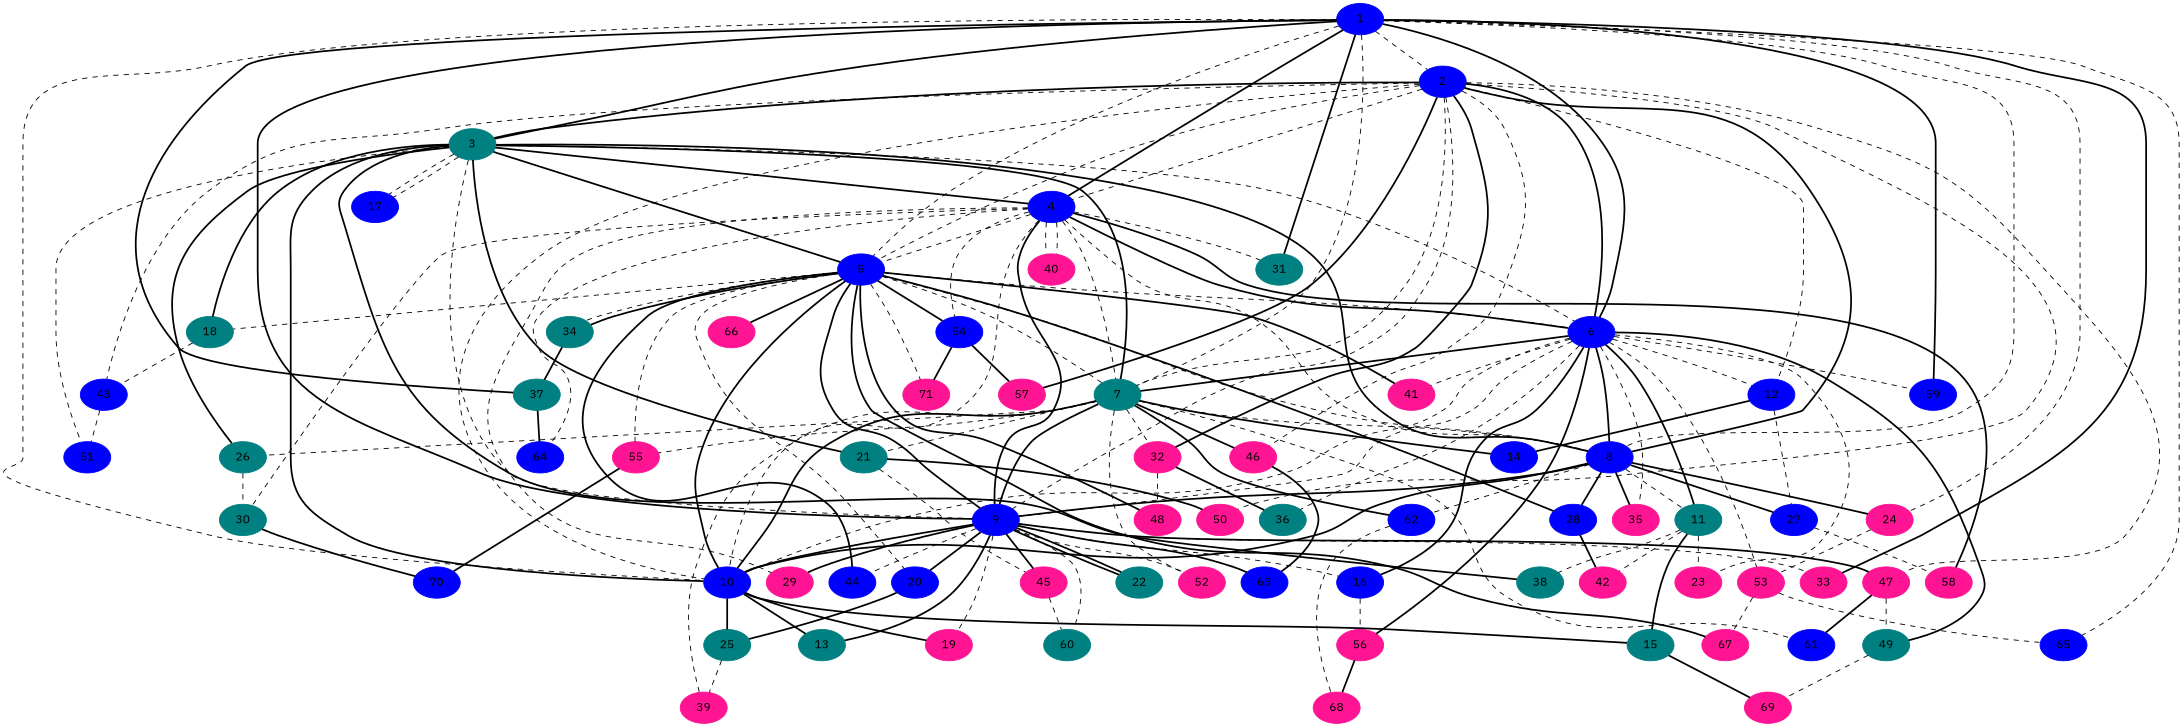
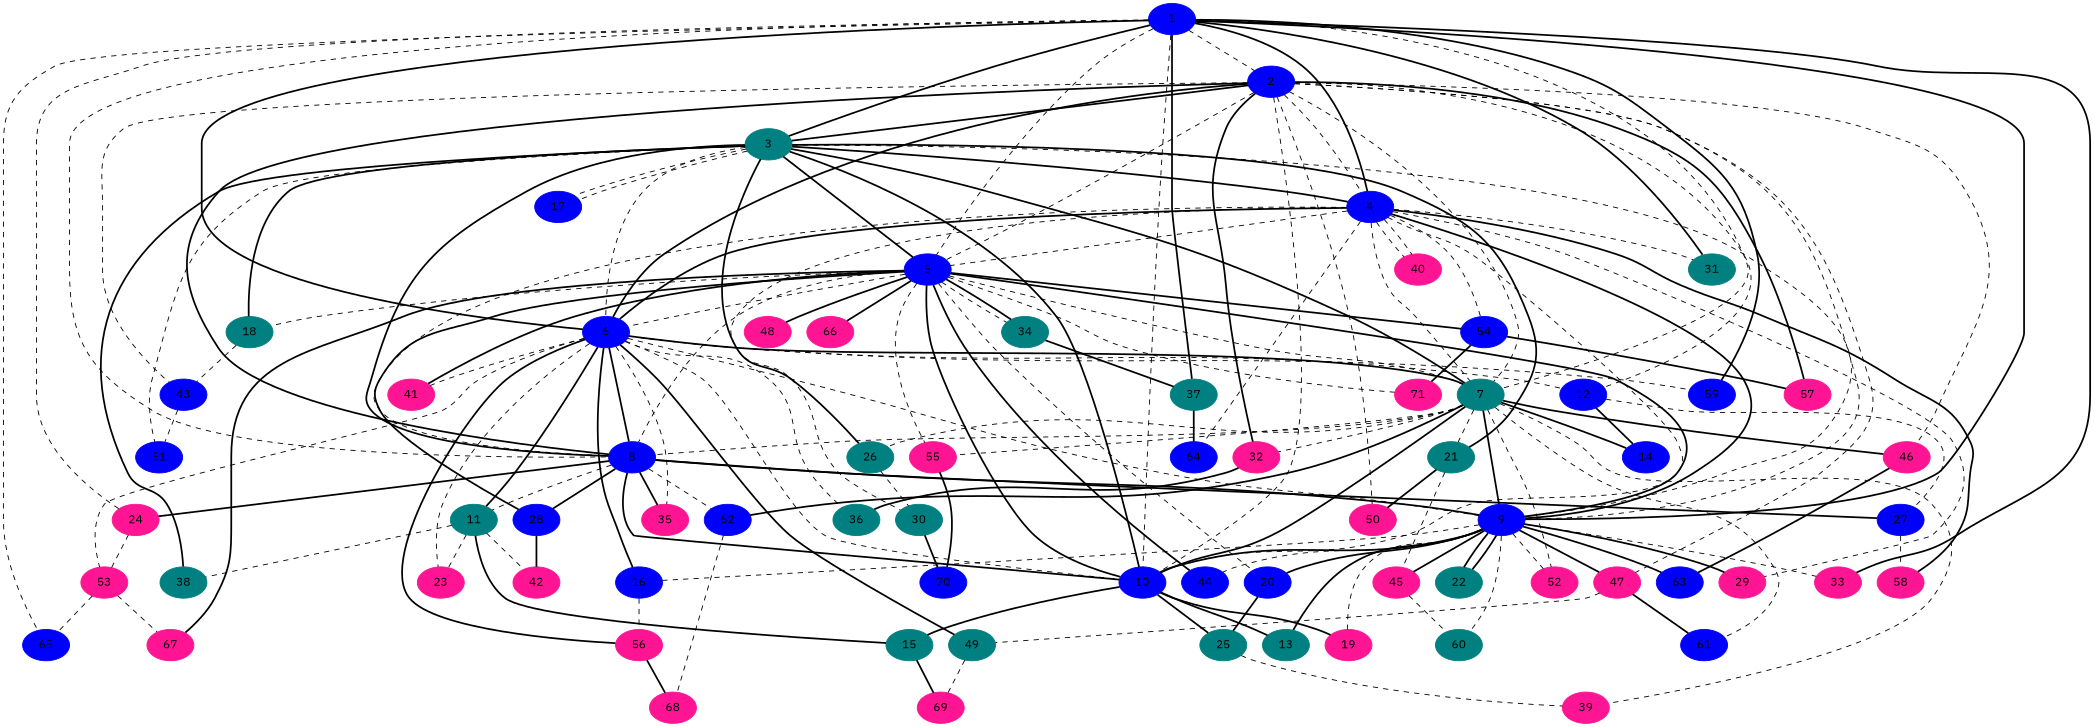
(1158, 487) -> none
